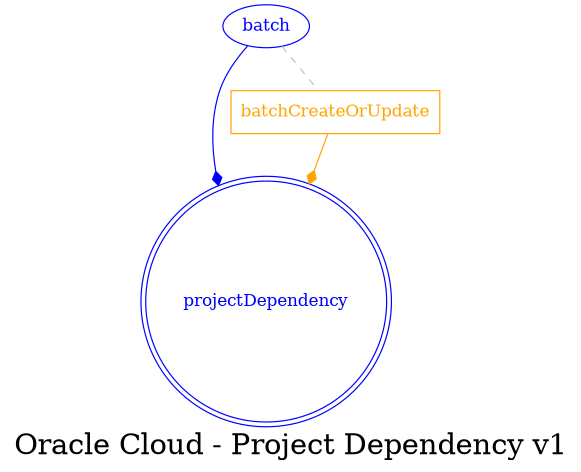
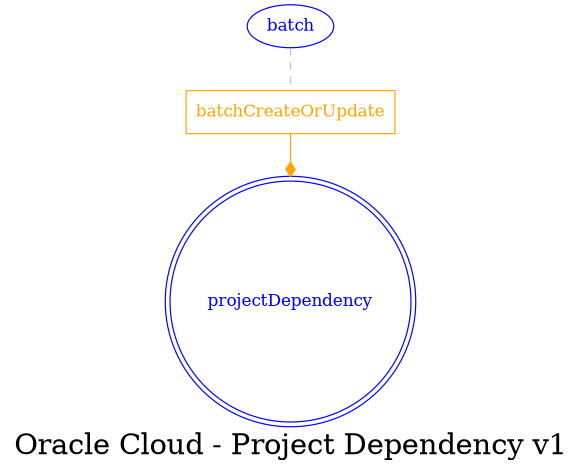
(216, 104) -> none
